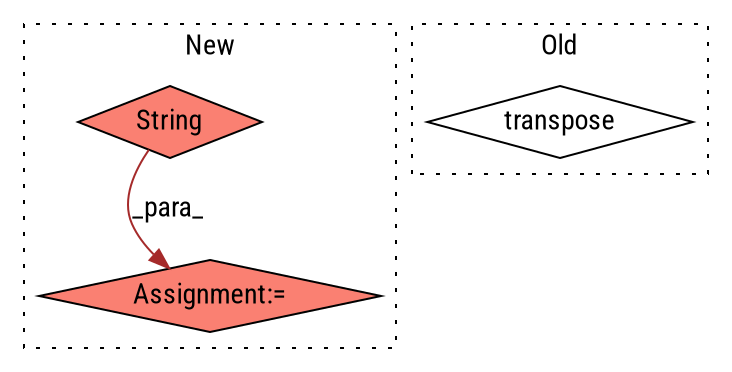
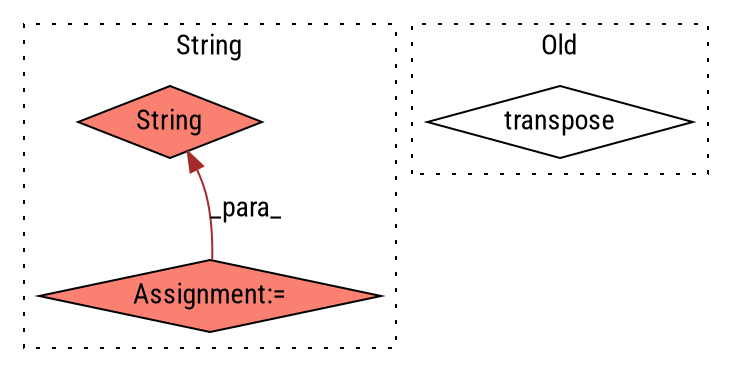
(210, 47) -> (210, 47)
(128, 204) -> (210, 214)
